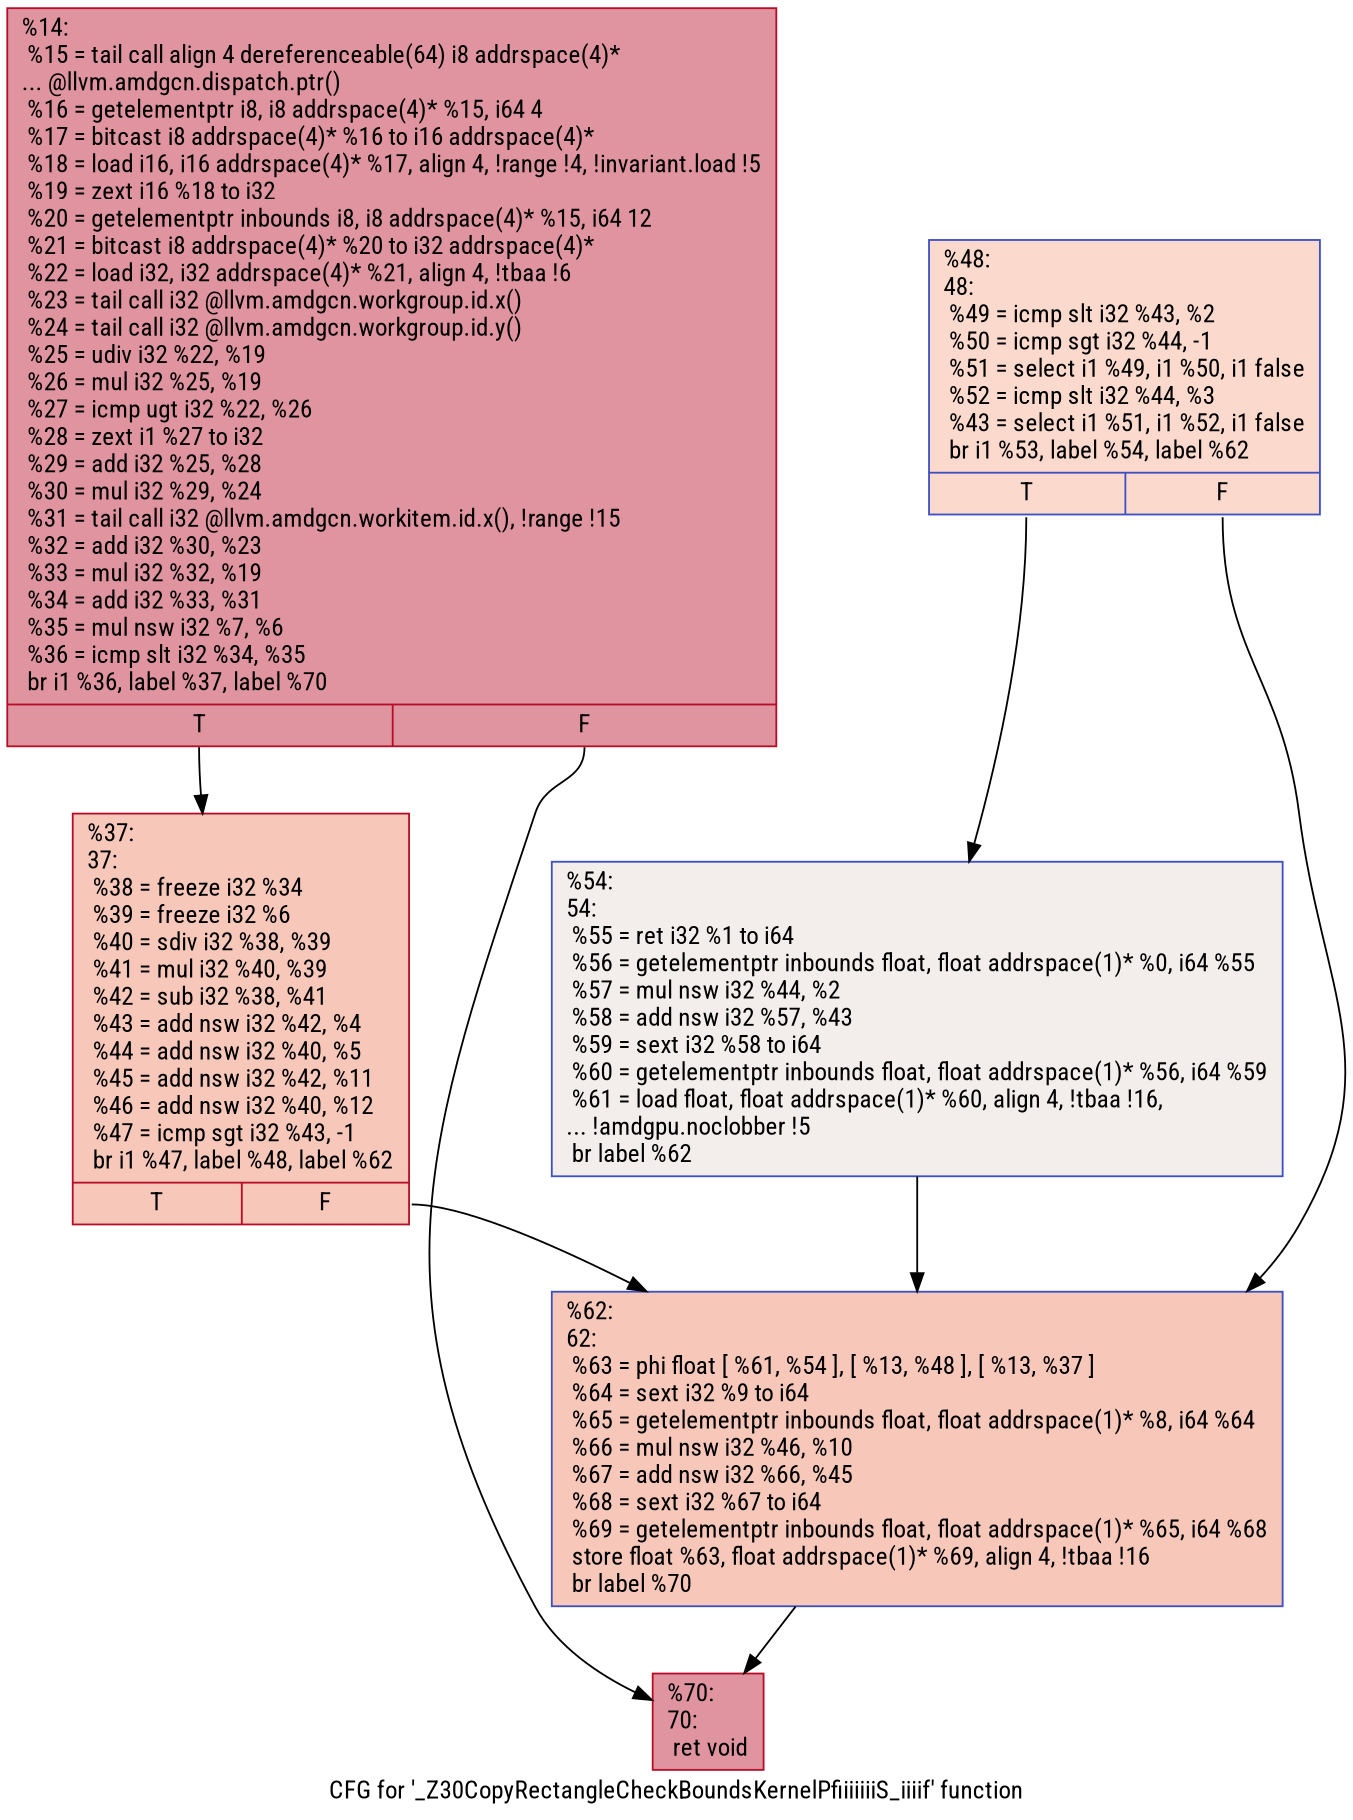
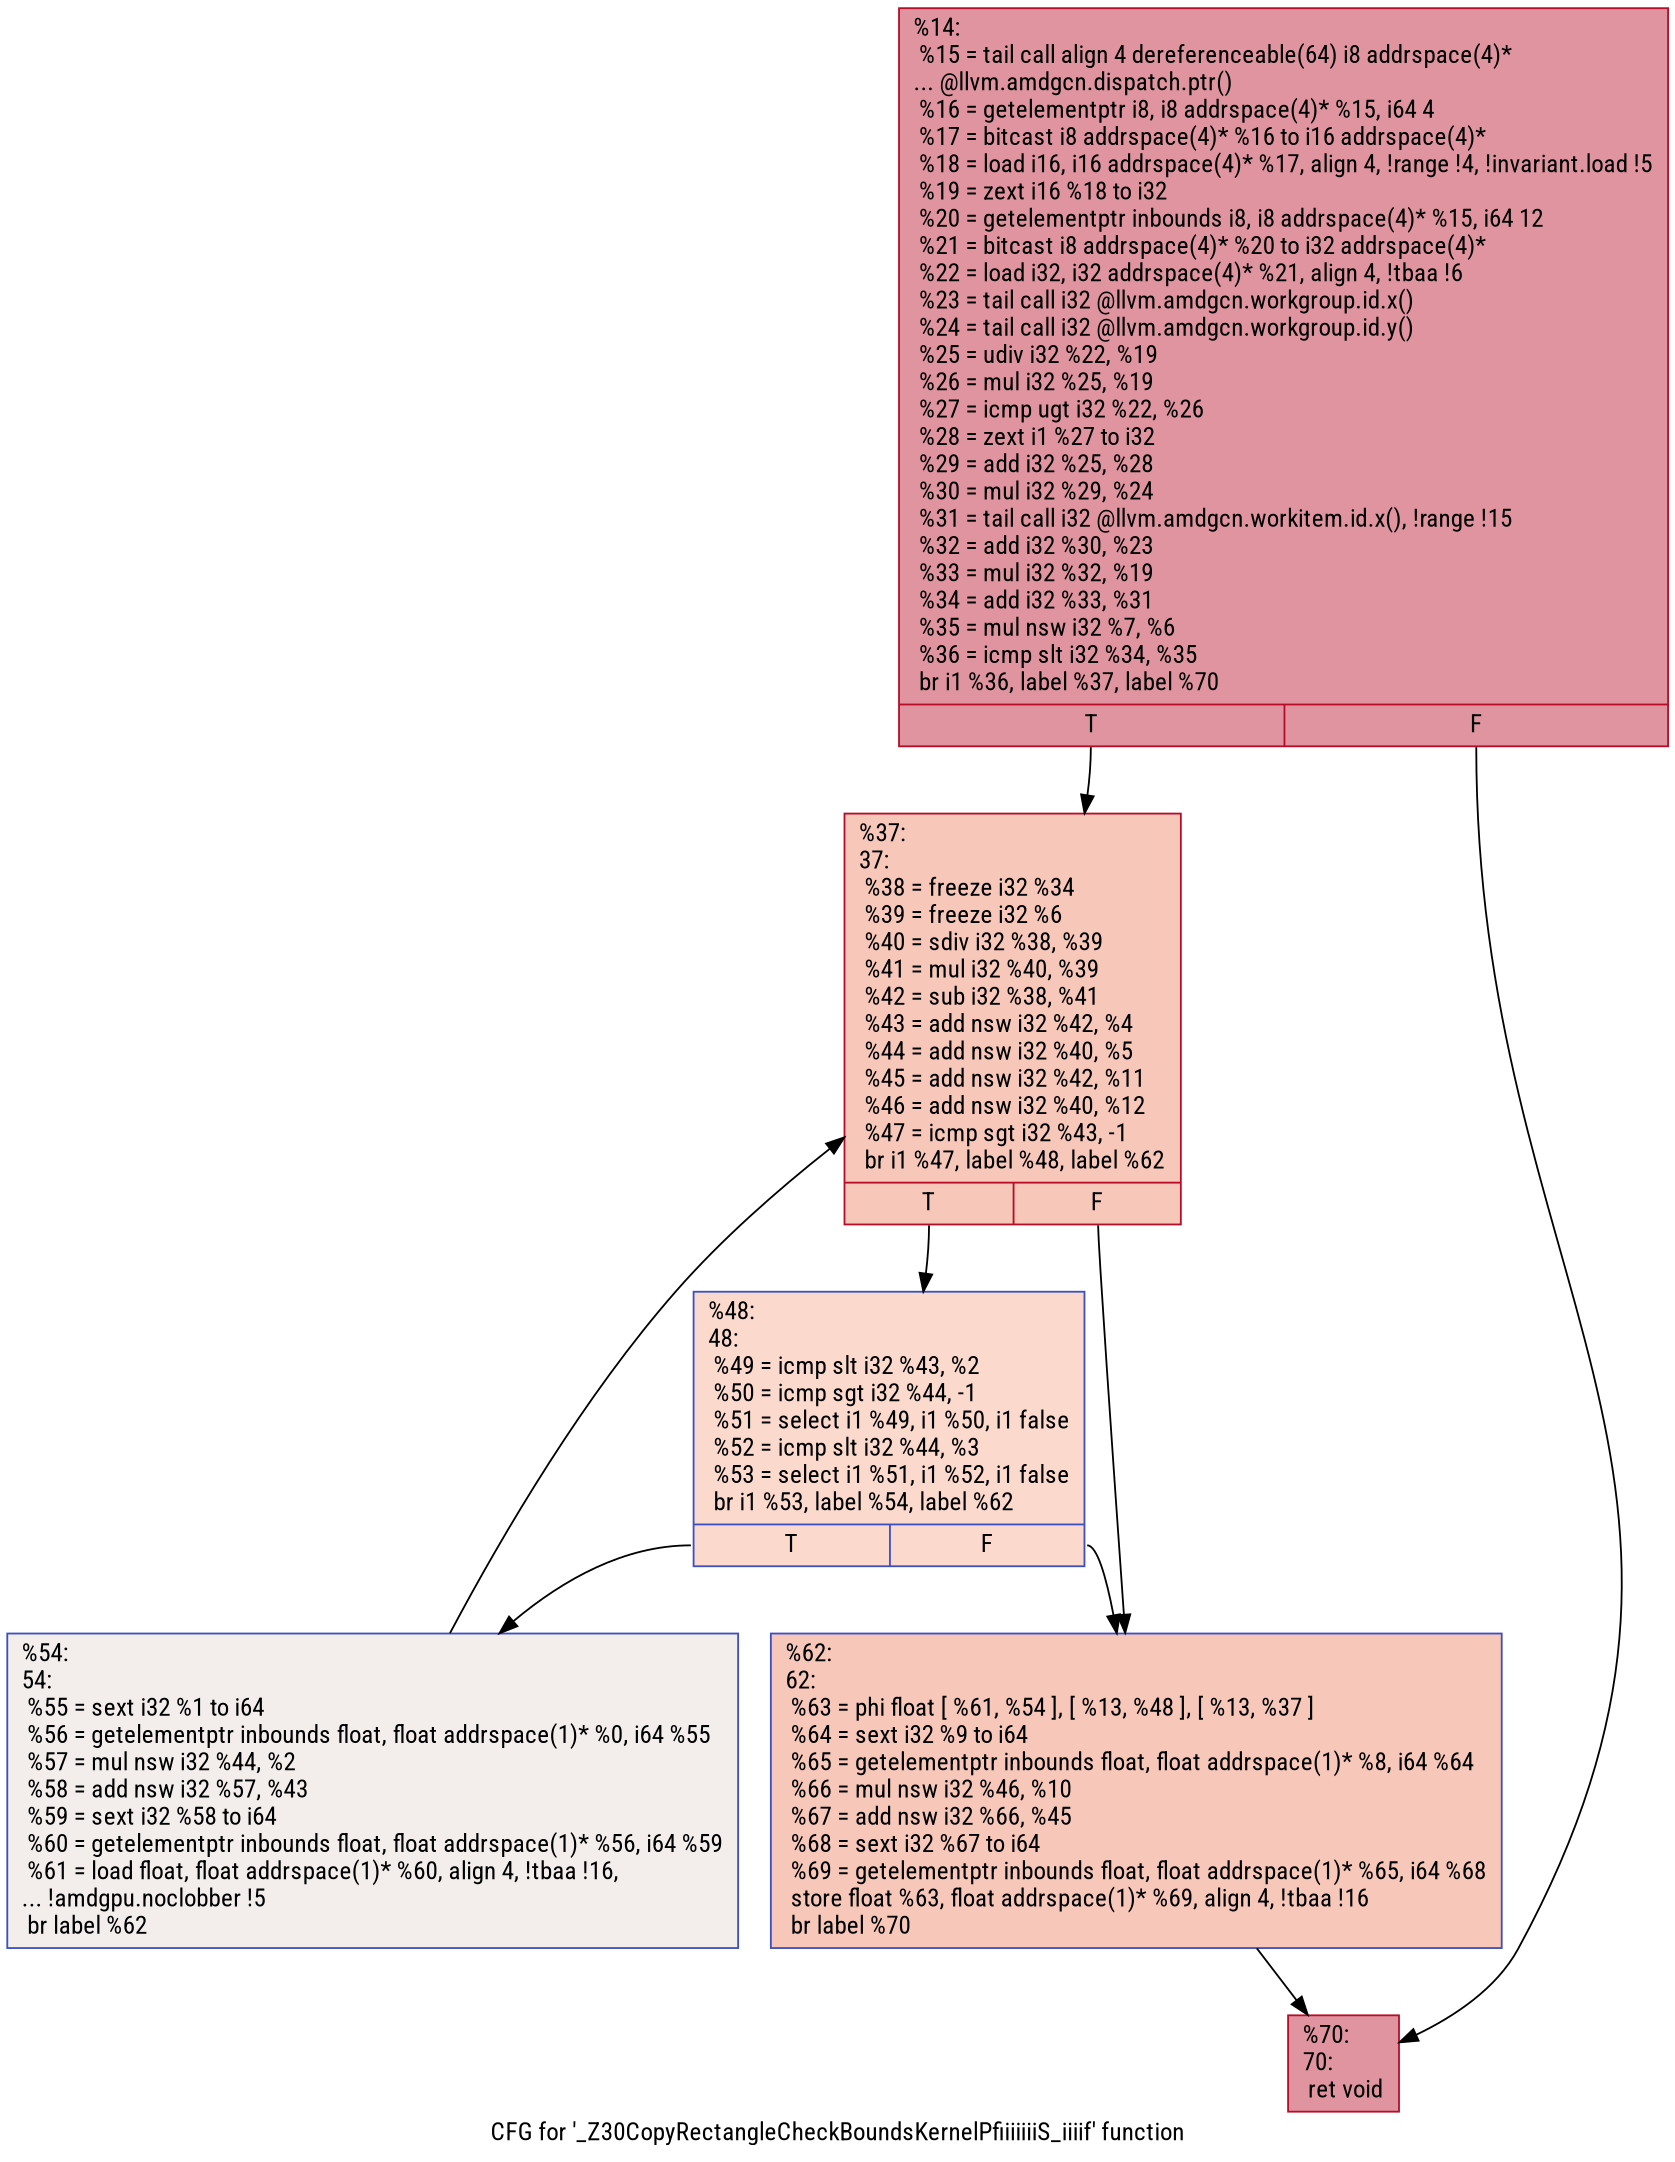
(1124, 424) -> (889, 1475)
(681, 936) -> (144, 1708)
(917, 1225) -> (613, 1370)
none -> (928, 1249)
